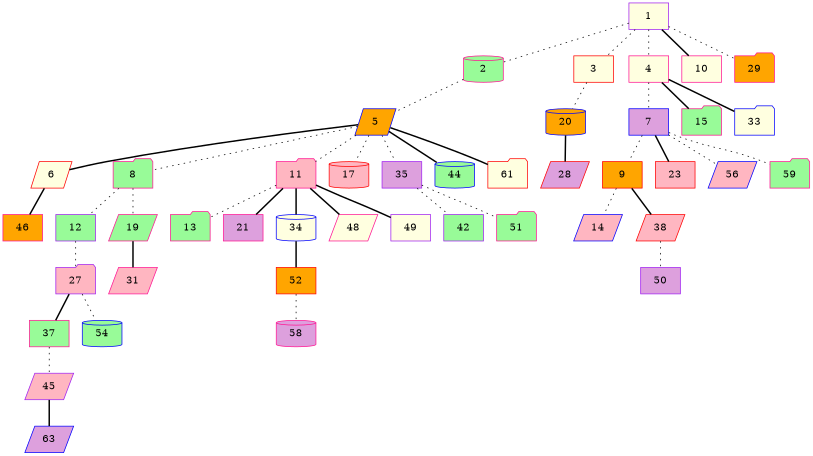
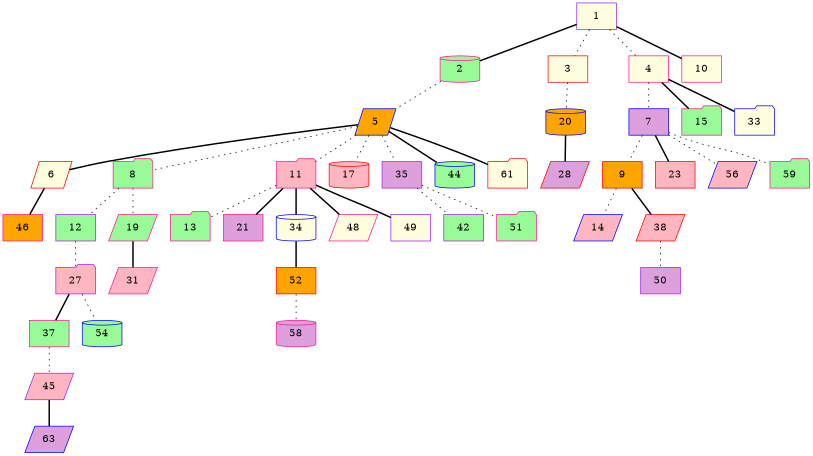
(566, 43) -> (528, 43)
(755, 69) -> none
